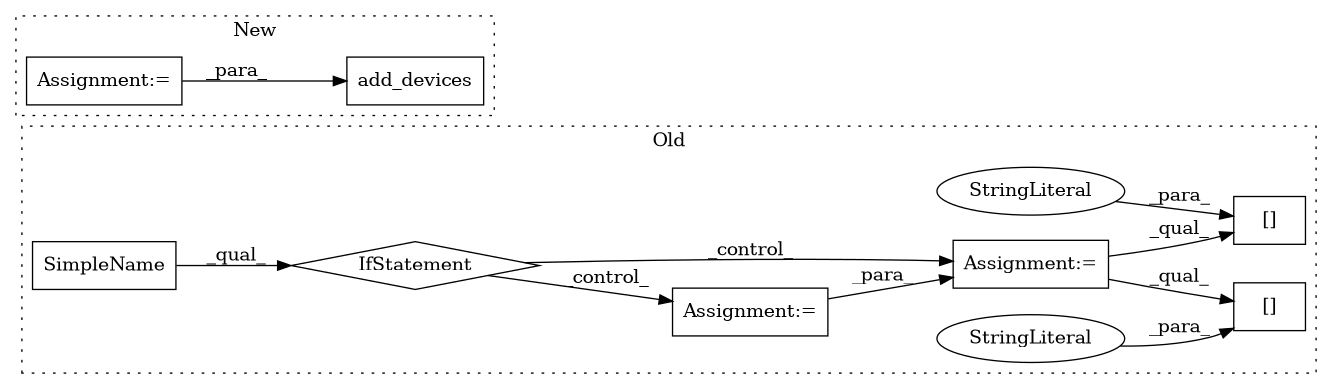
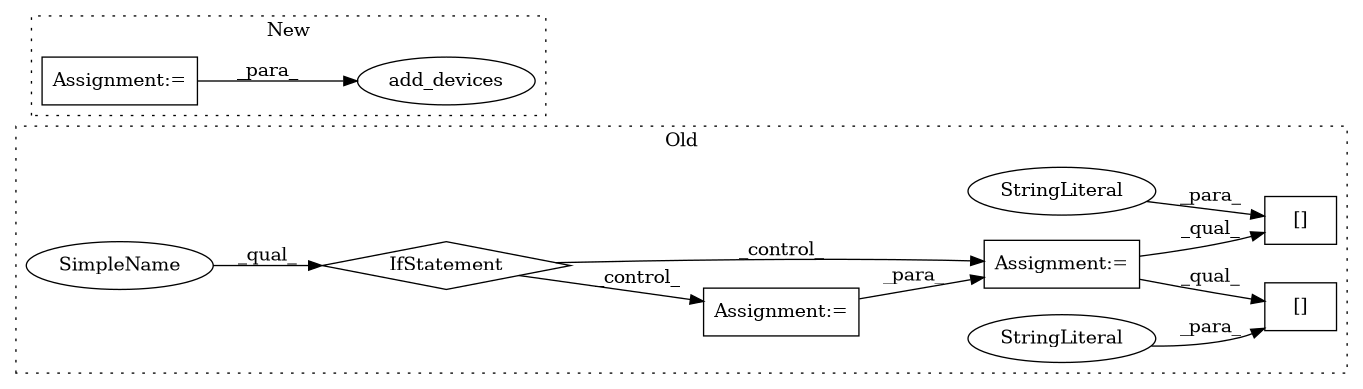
(415, 81) -> (446, 81)
(104, 266) -> (120, 266)
